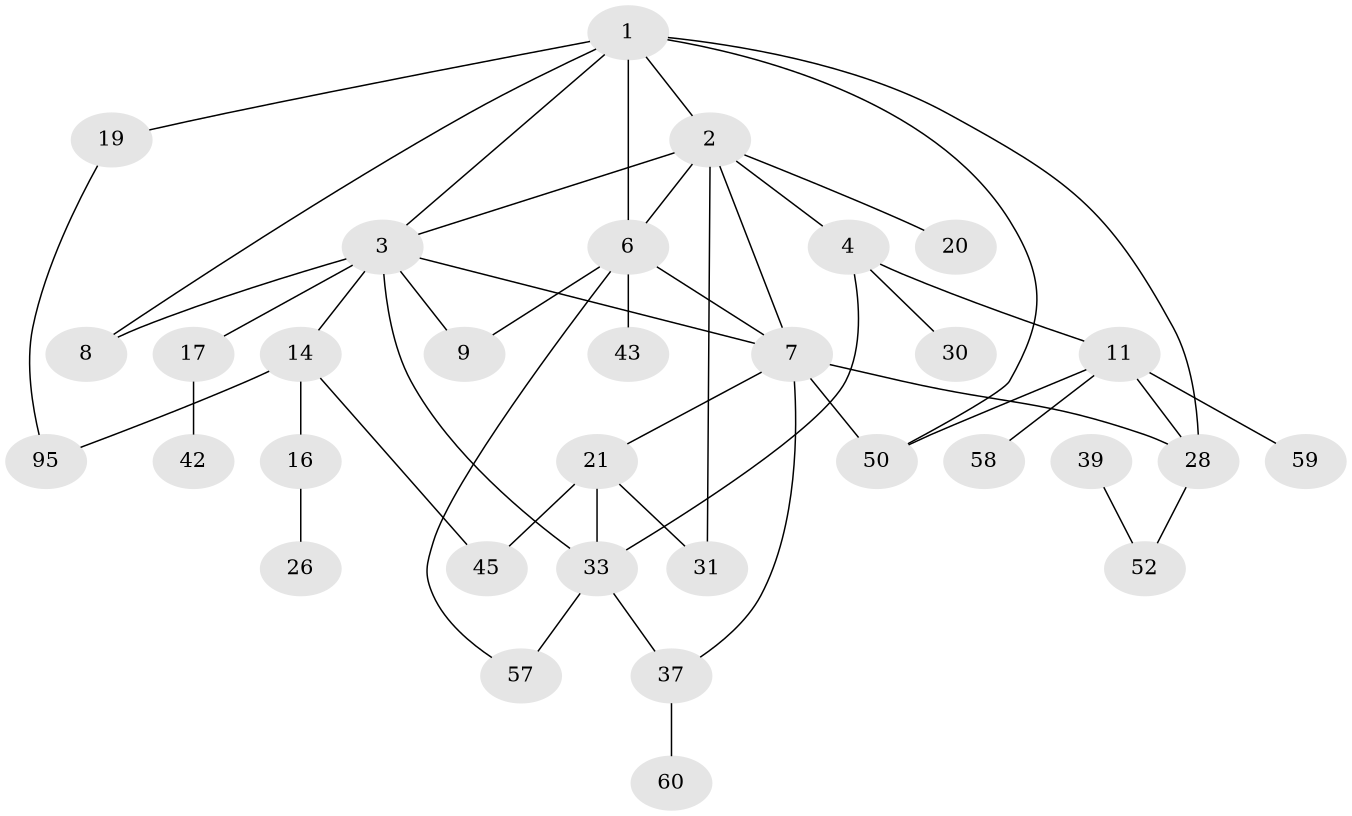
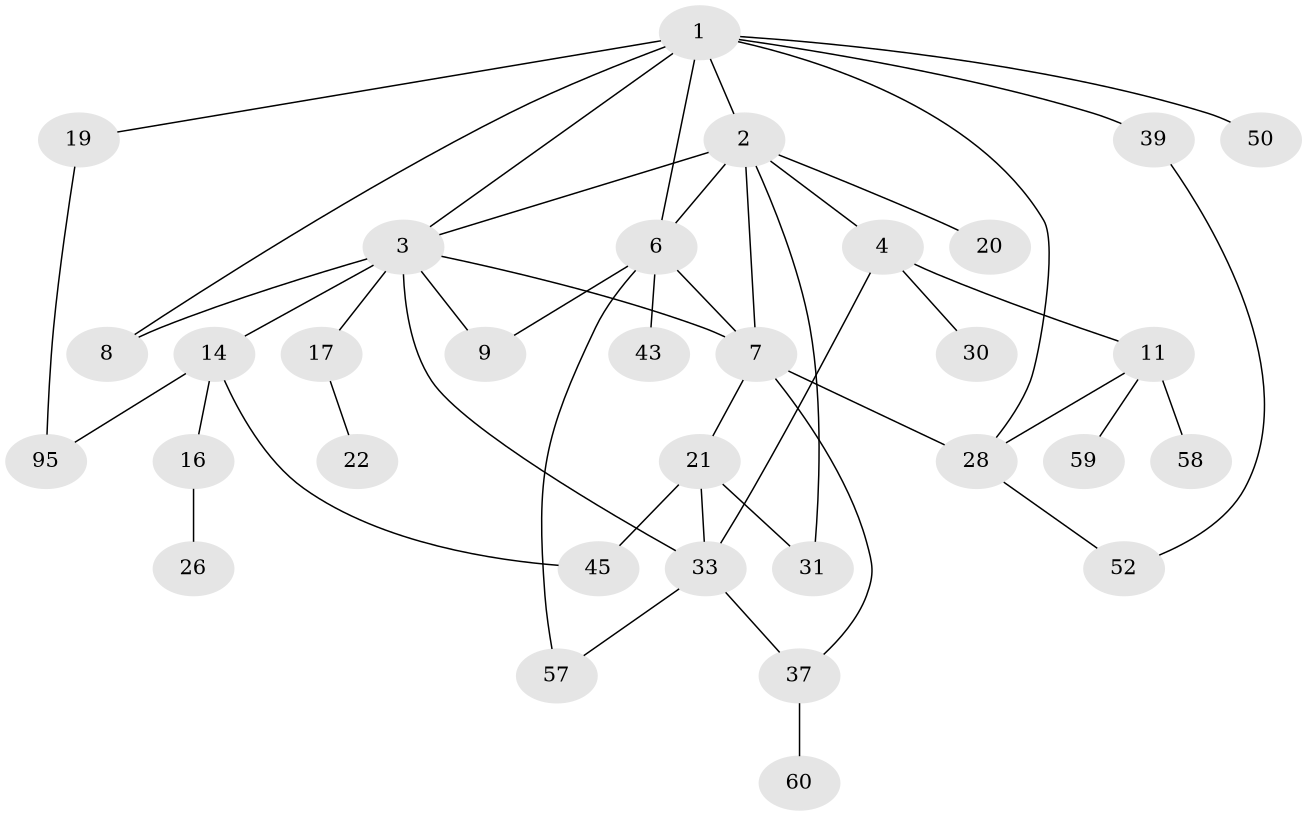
none -> (932, 73)
(836, 409) -> none
(993, 409) -> none
(194, 462) -> (357, 462)
